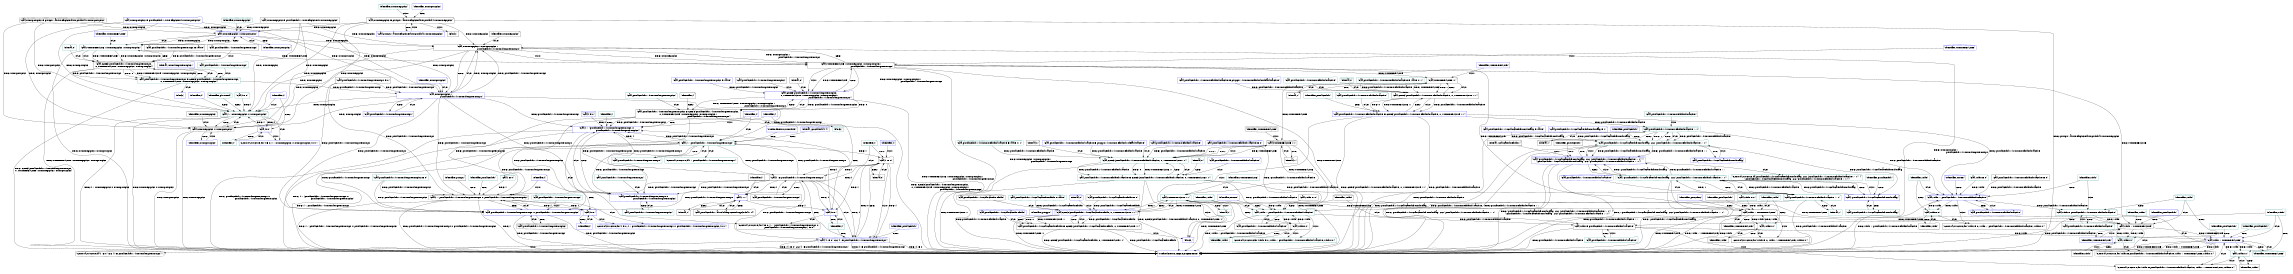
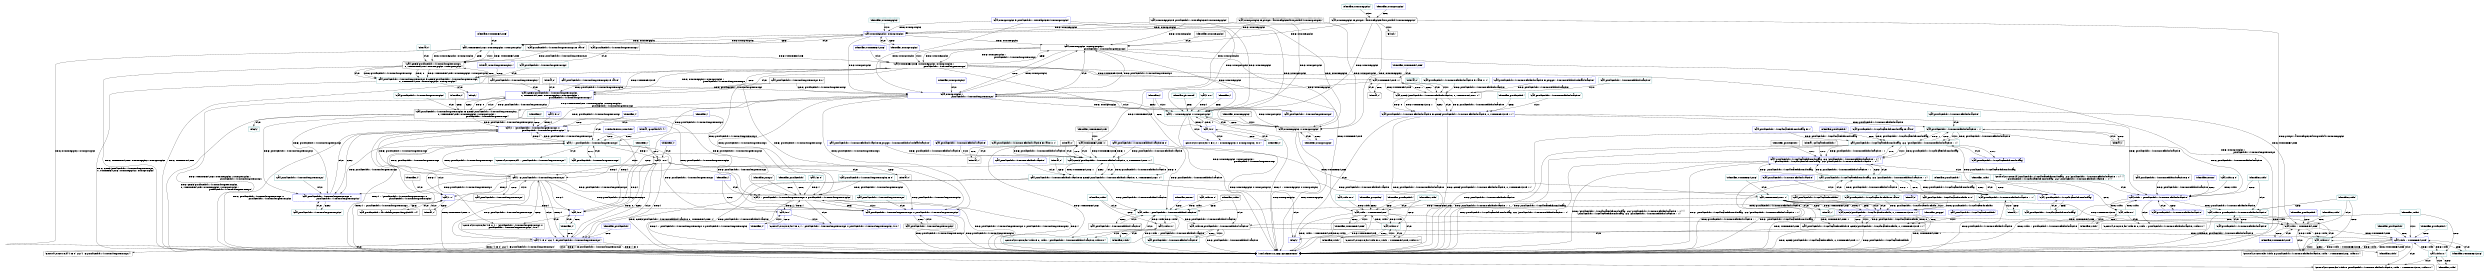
(410, 34) -> none
